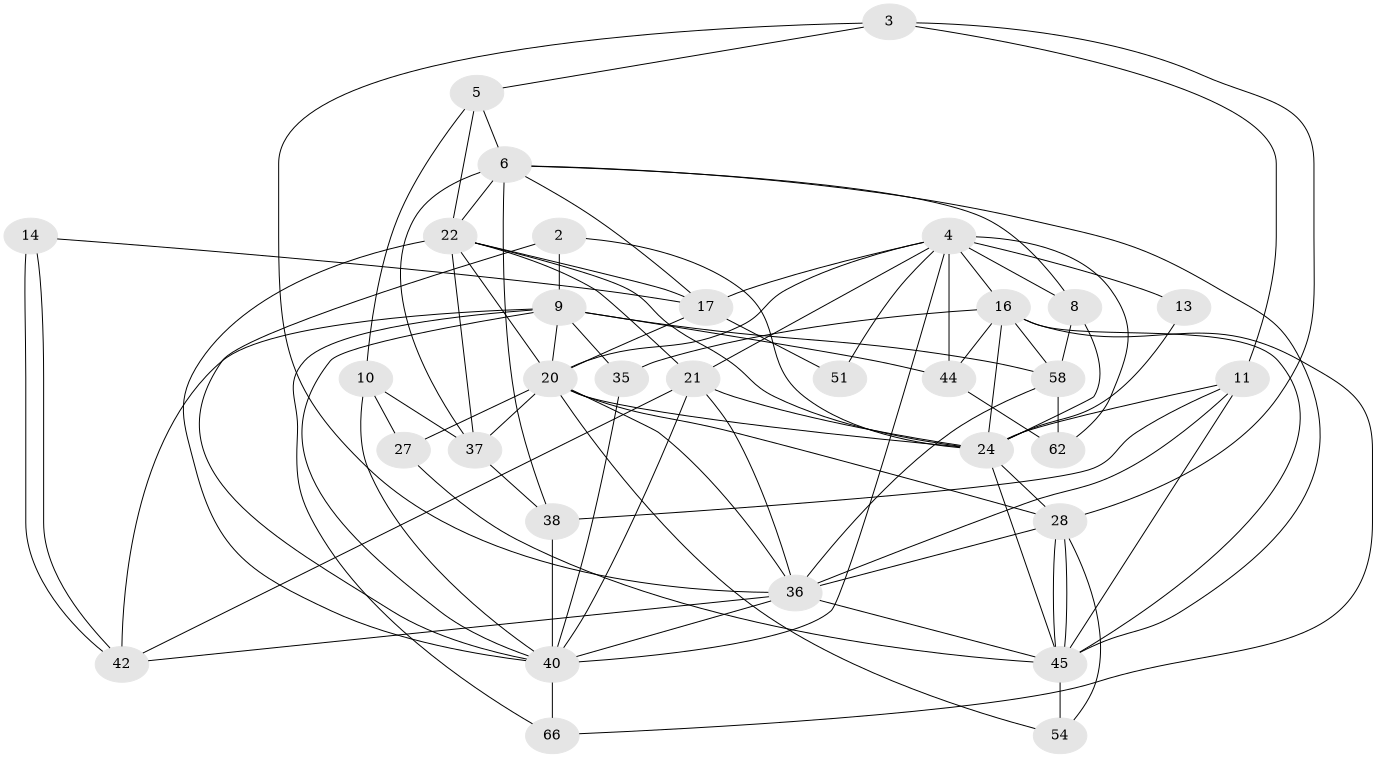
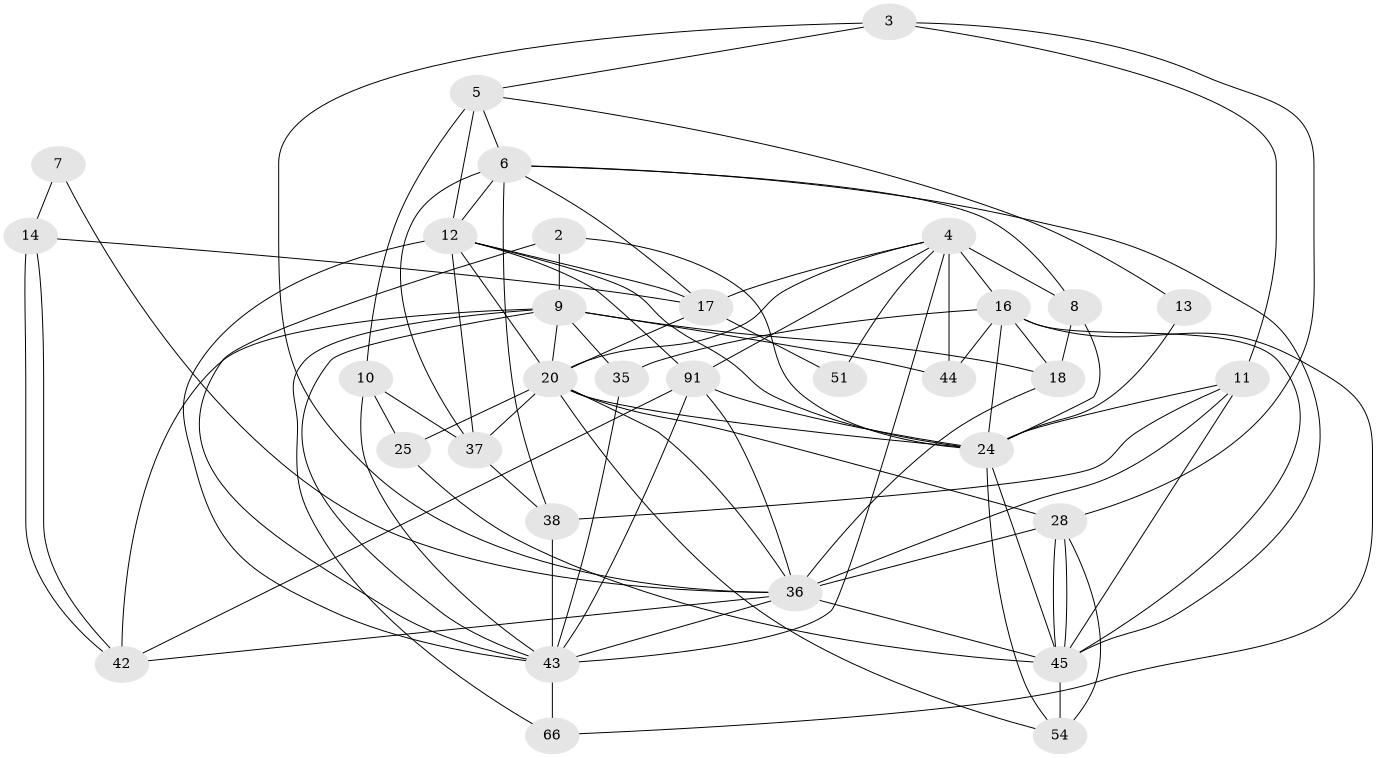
none -> (59, 165)
(450, 236) -> (450, 236)
(1069, 267) -> (845, 164)
(693, 379) -> (693, 379)
(1058, 379) -> (1058, 379)
(404, 450) -> (404, 450)
(1058, 450) -> none
(1026, 488) -> (1001, 598)
(552, 664) -> (552, 664)
